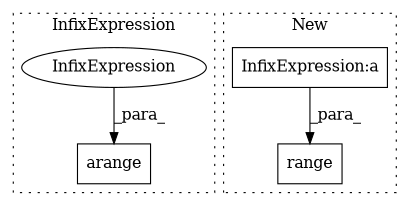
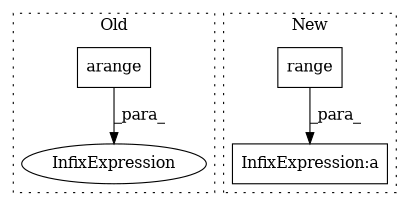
(114, 26) -> (114, 26)
(114, 110) -> (114, 110)
(310, 110) -> (310, 110)
